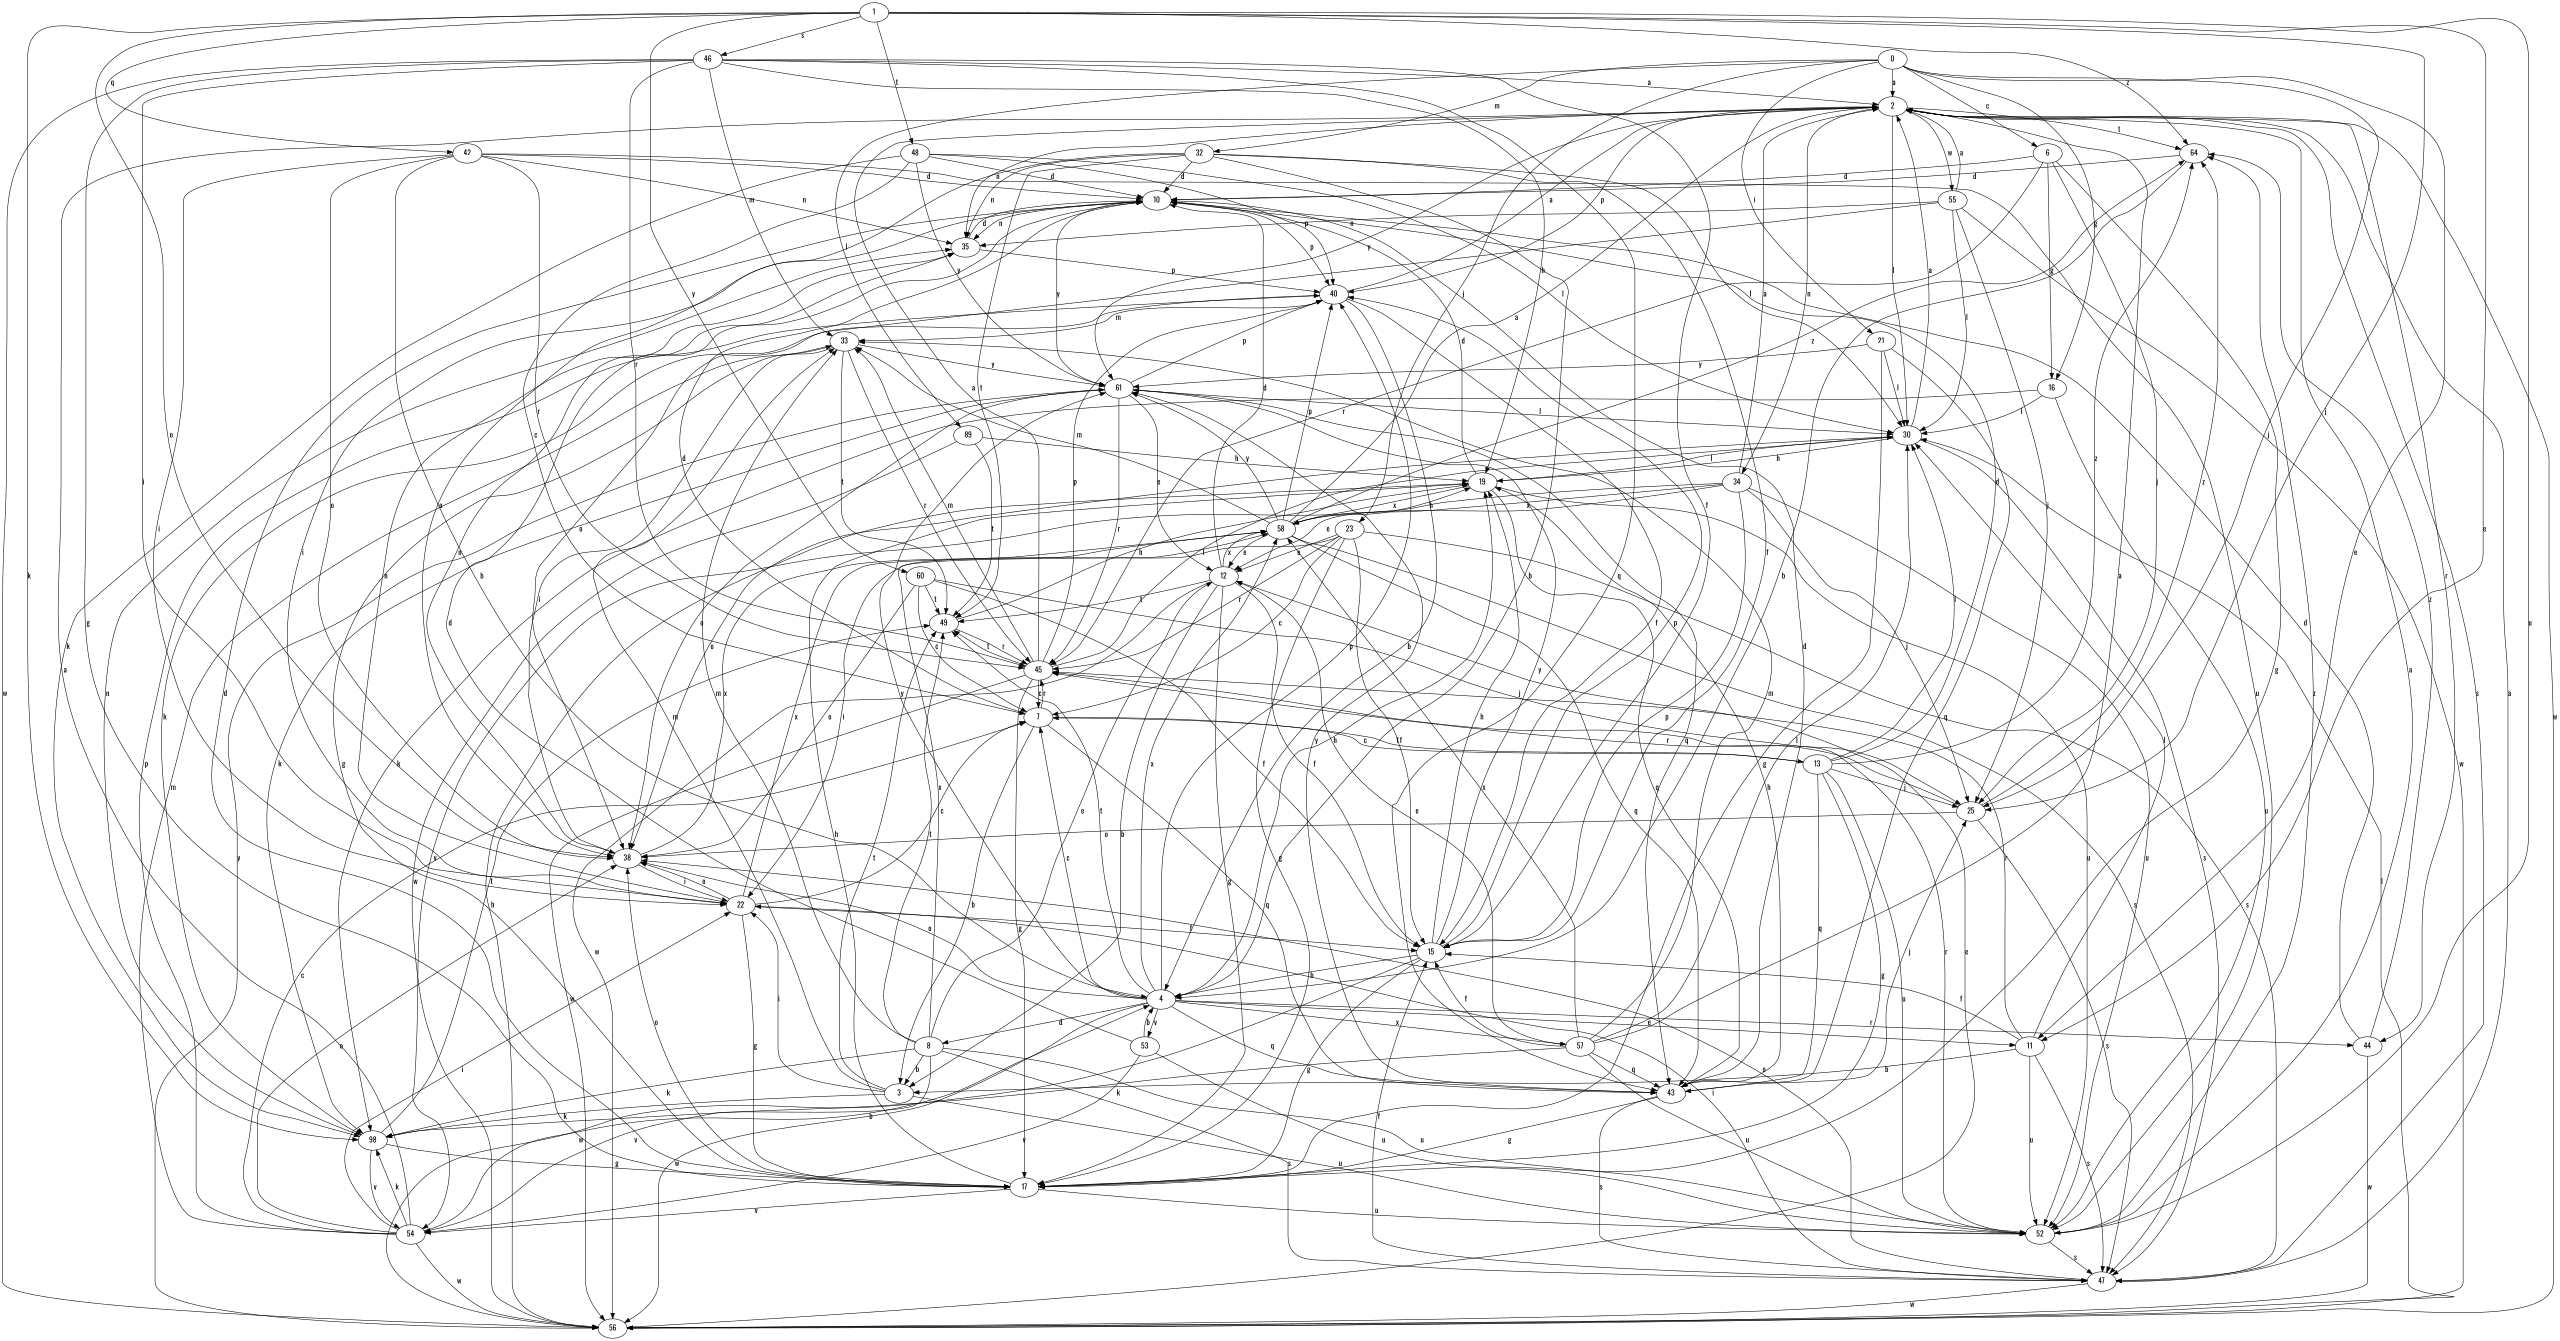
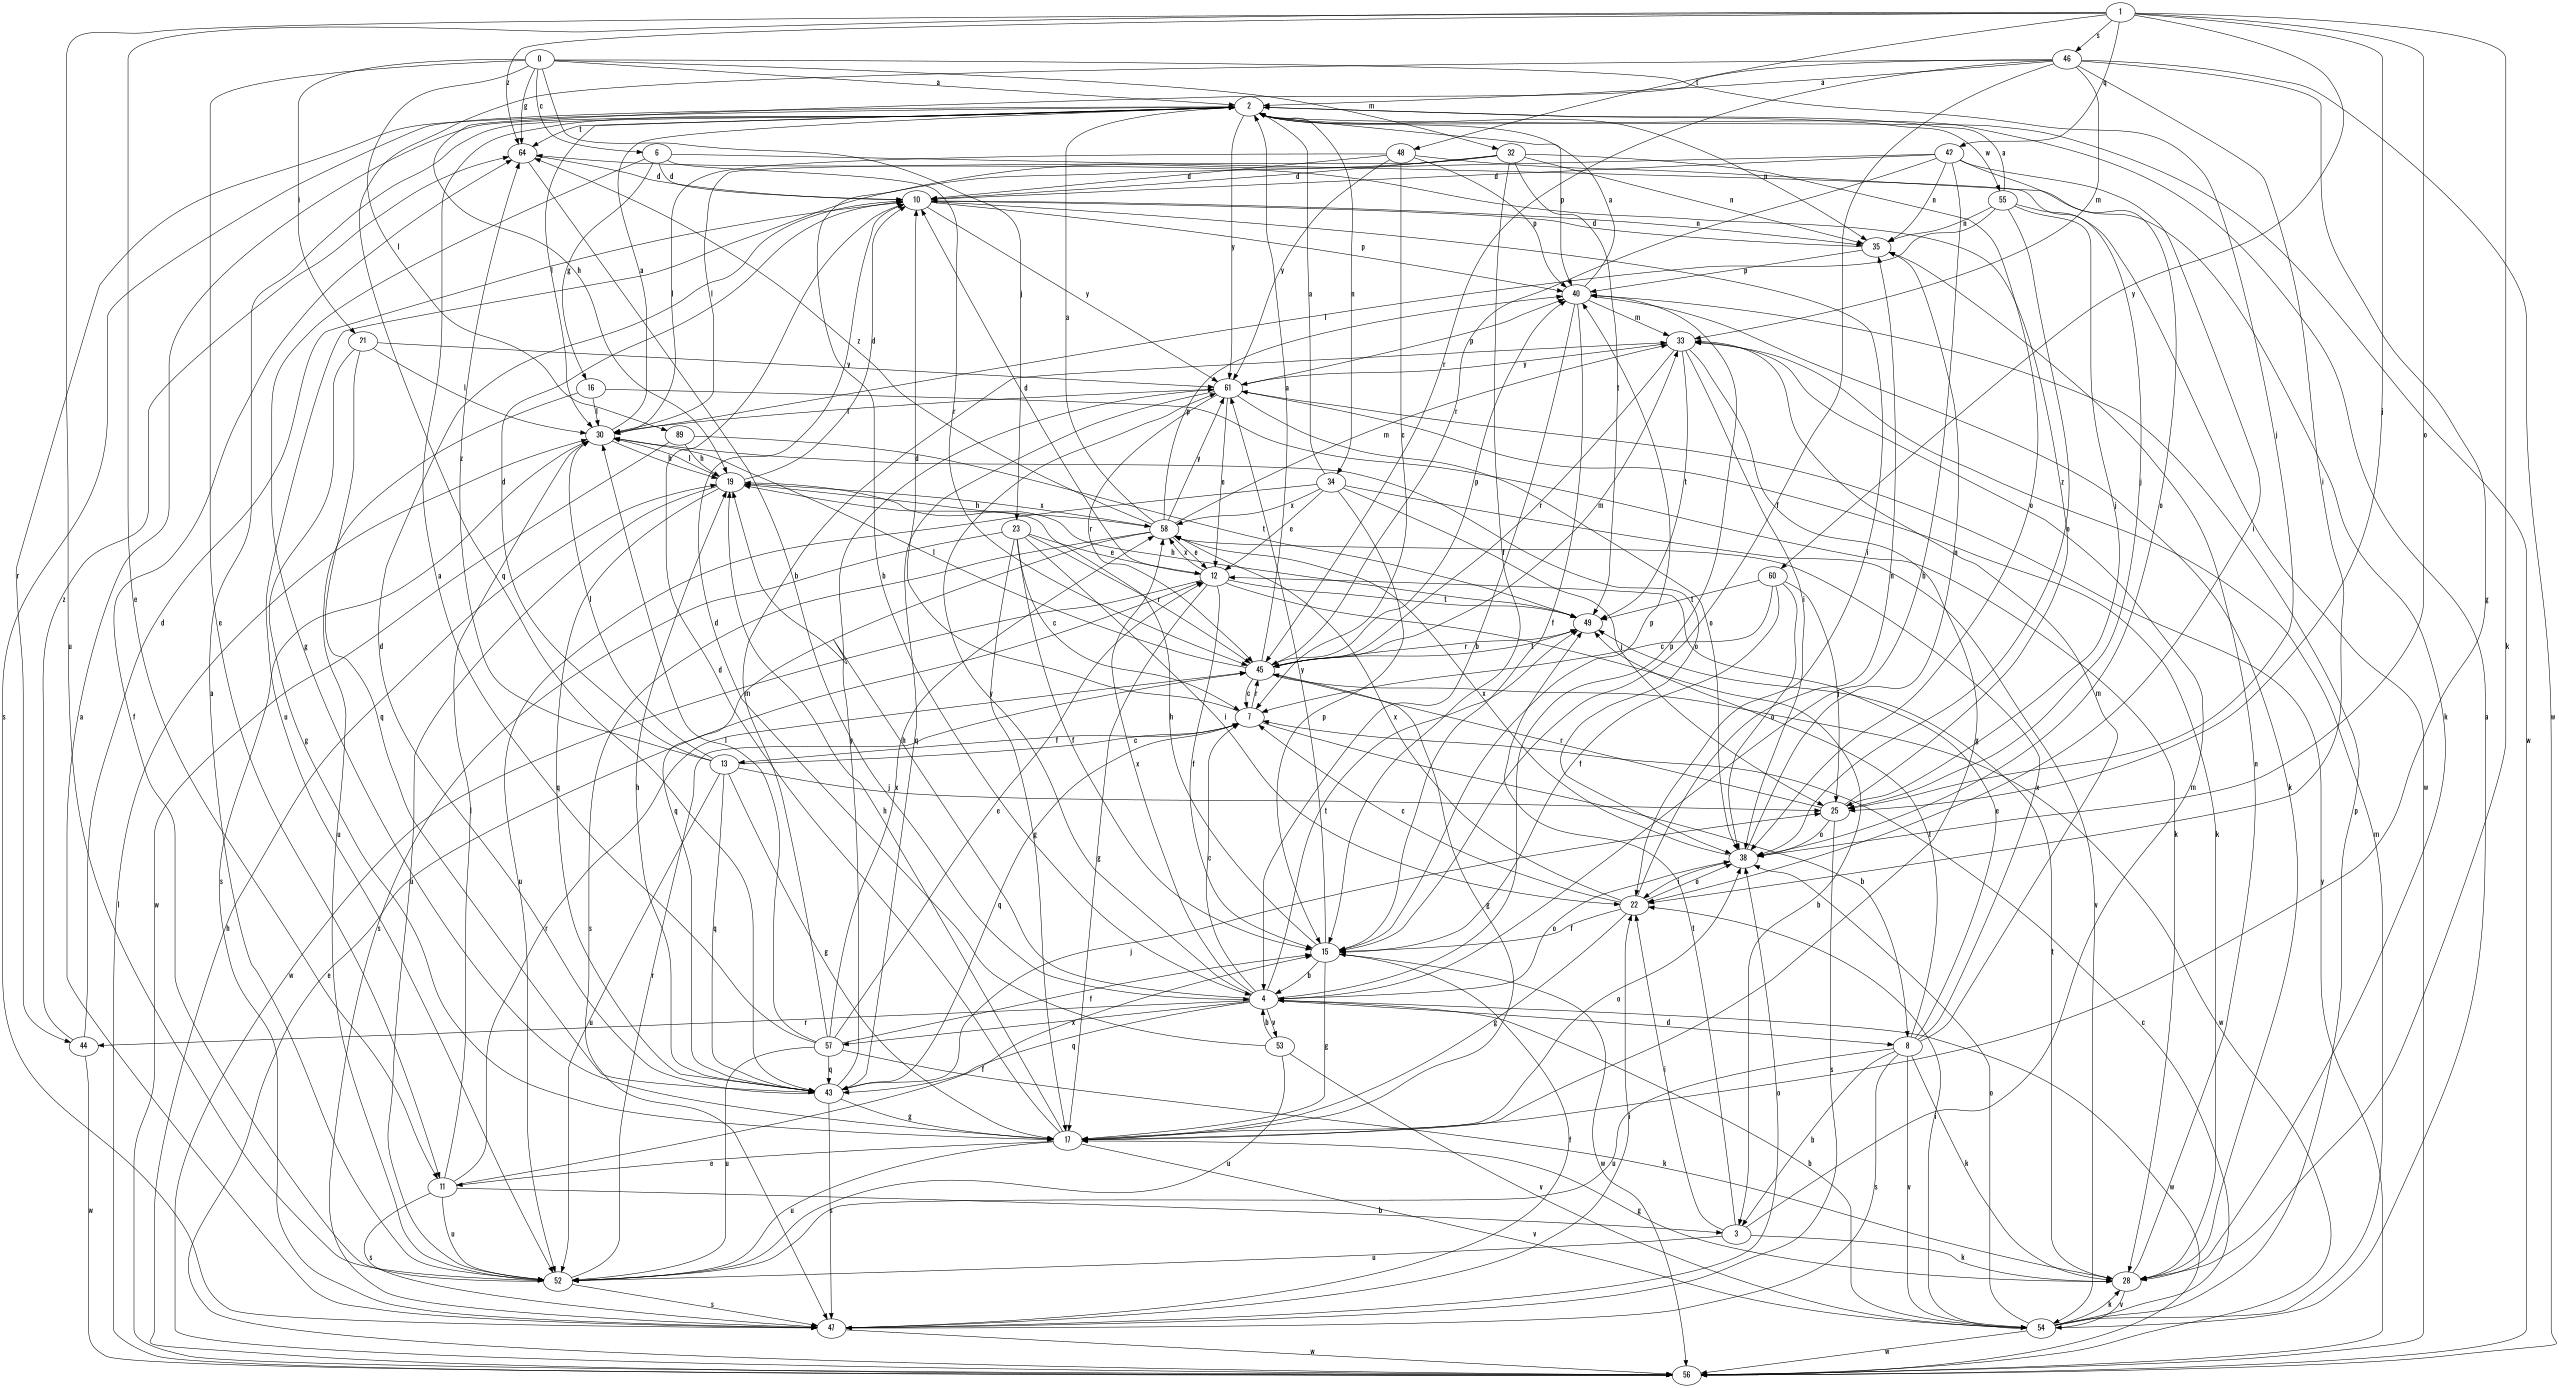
(2082, 168) -> (523, 104)
(2314, 694) -> (134, 717)
(969, 904) -> (1621, 810)
(1593, 1023) -> (757, 1157)
(373, 1141) -> (2127, 1282)
